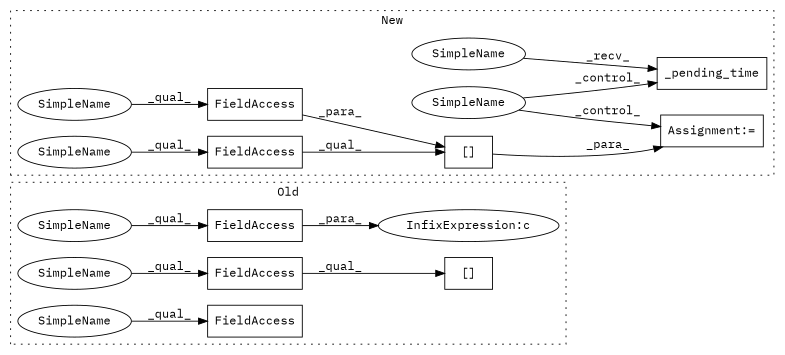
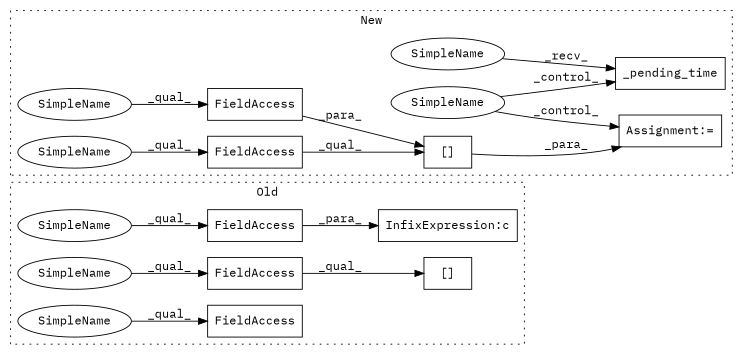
(469, 226) -> (448, 226)
